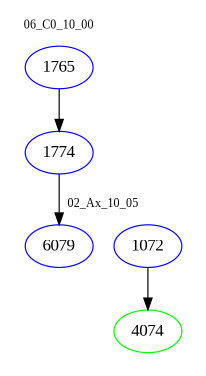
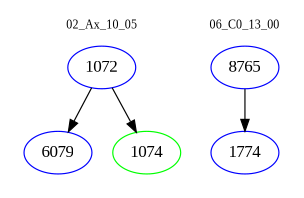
(59, 25) -> (245, 25)
(59, 67) -> (245, 67)
(59, 200) -> (83, 105)
(148, 331) -> (147, 153)
